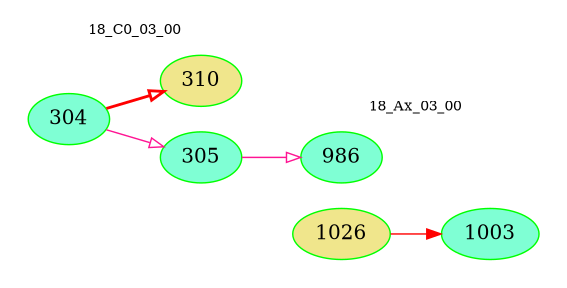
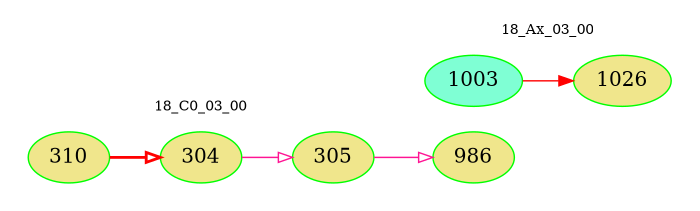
(128, 102) -> (128, 157)
(69, 119) -> (201, 157)
(201, 157) -> (333, 157)
(342, 157) -> (474, 157)
(409, 234) -> (541, 81)
